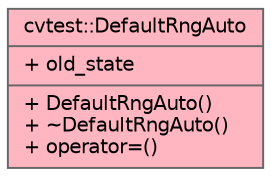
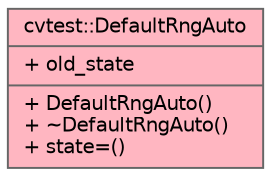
(91, 147) -> (75, 147)
